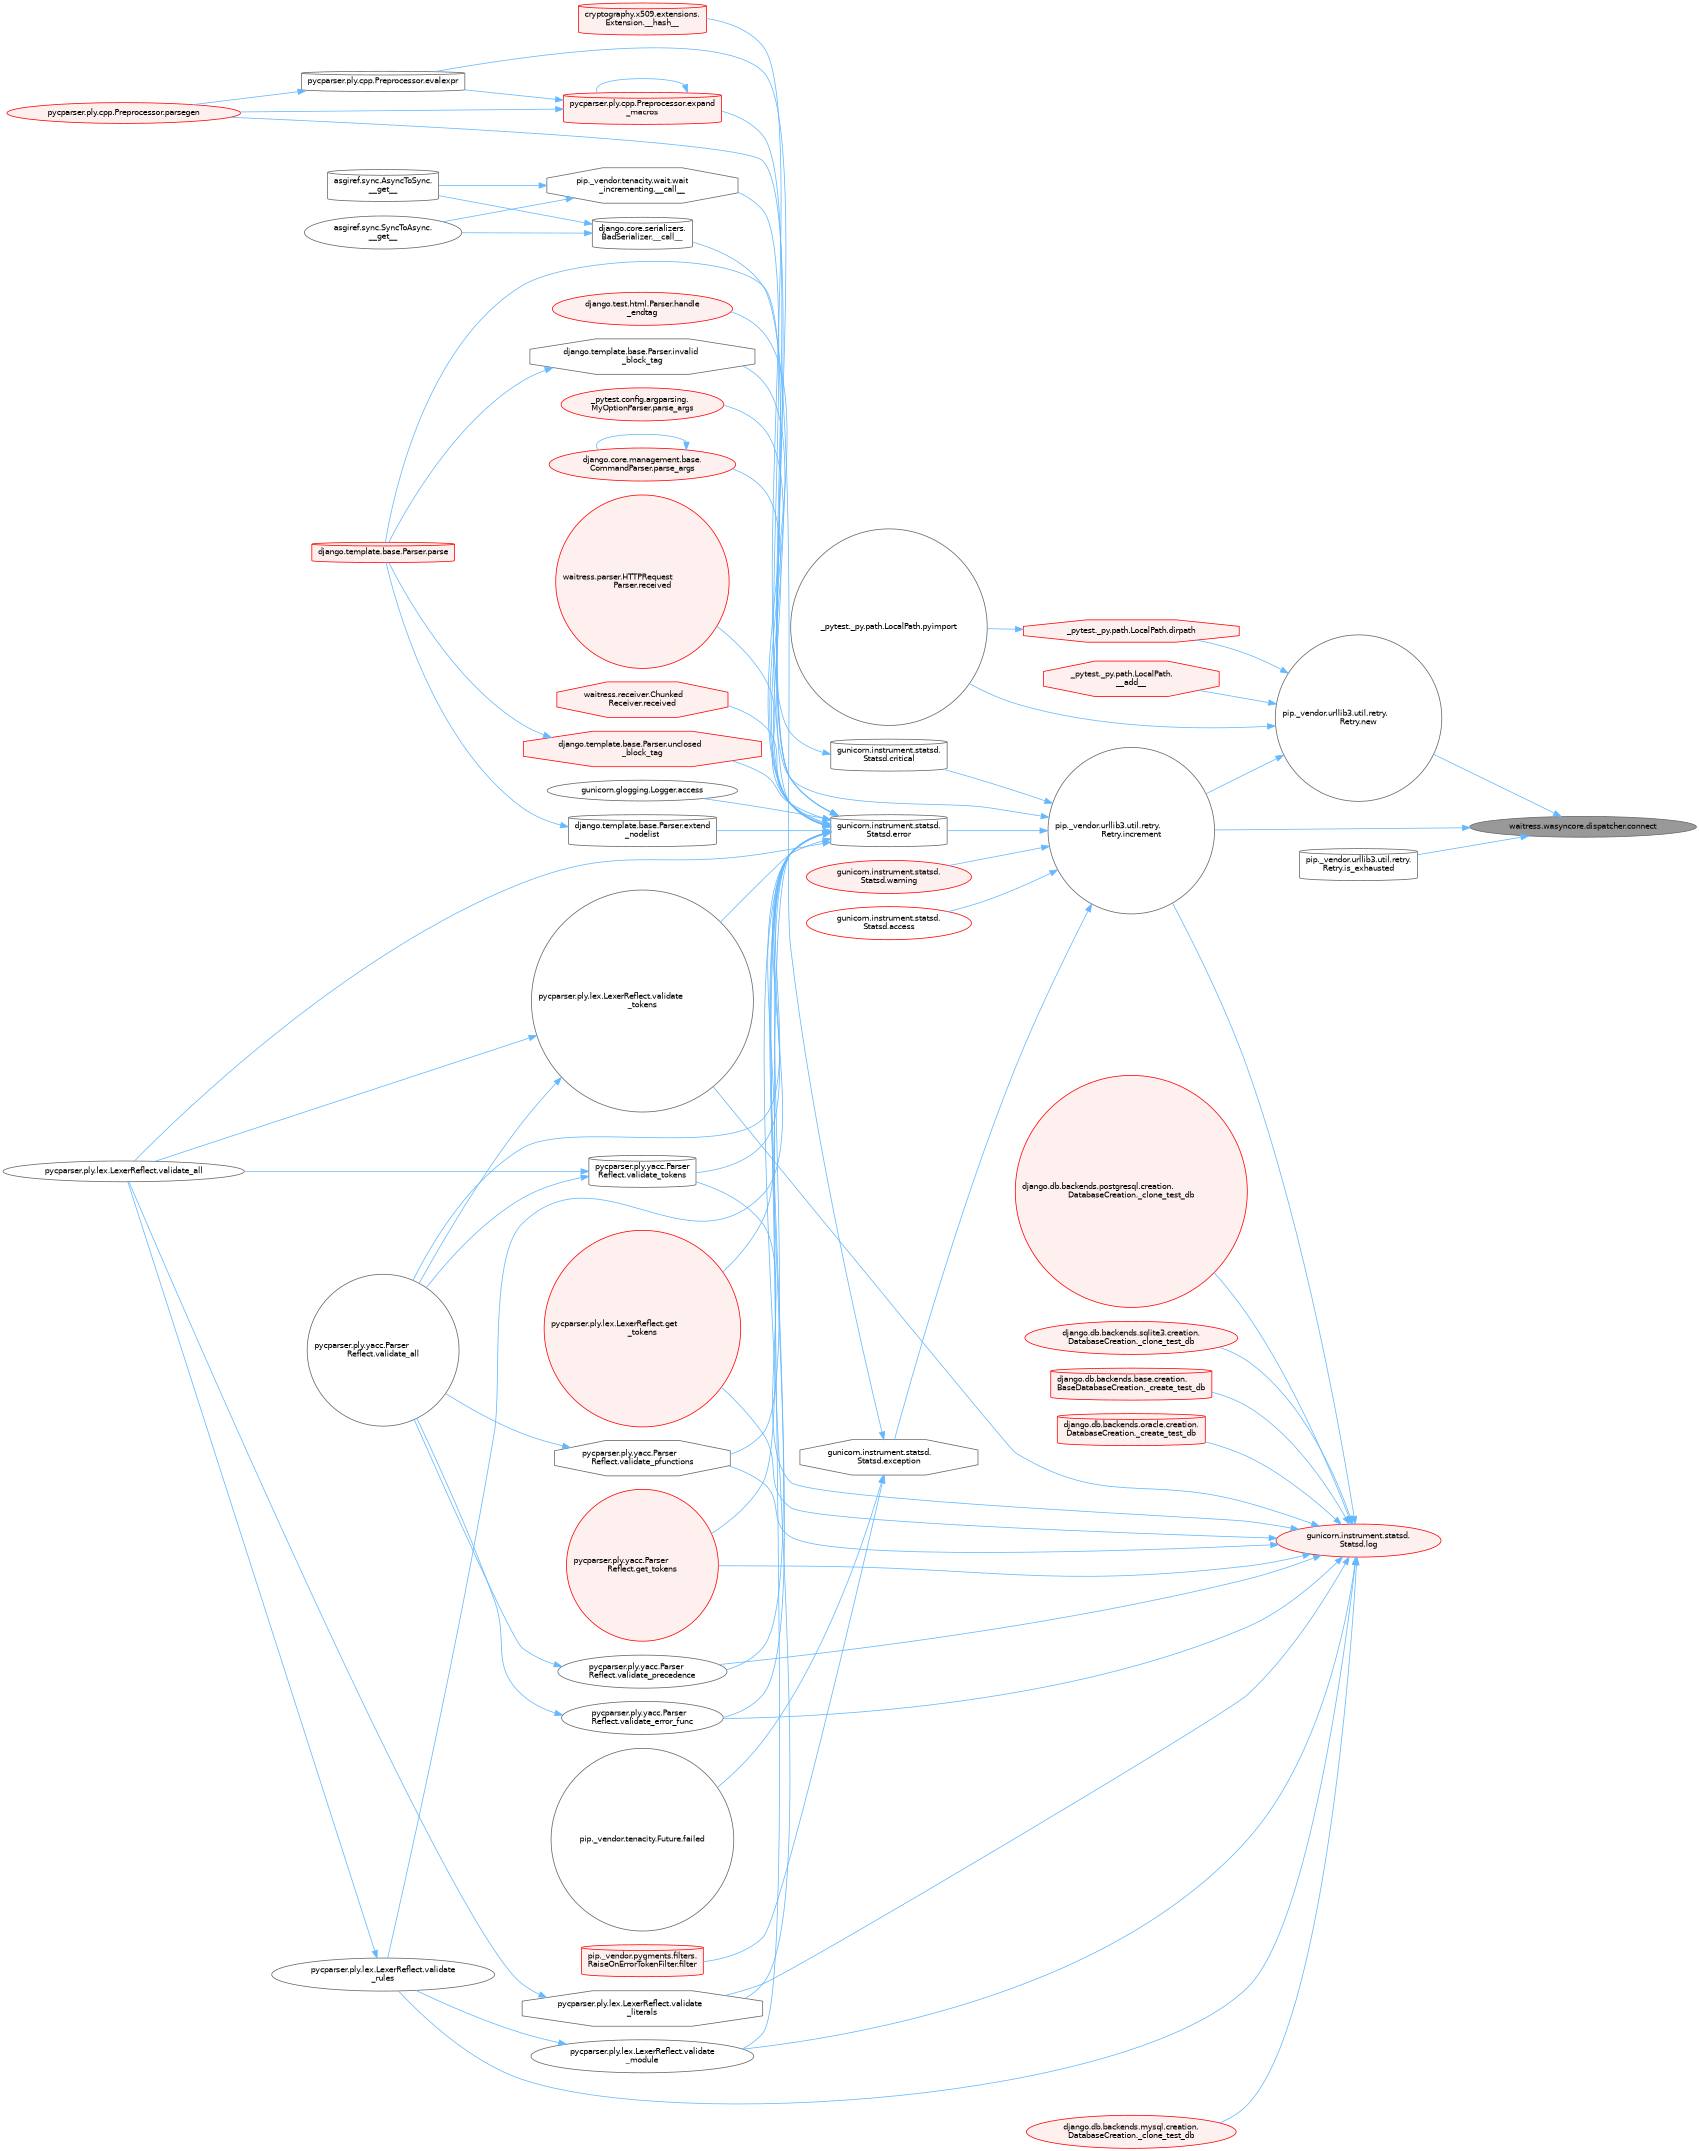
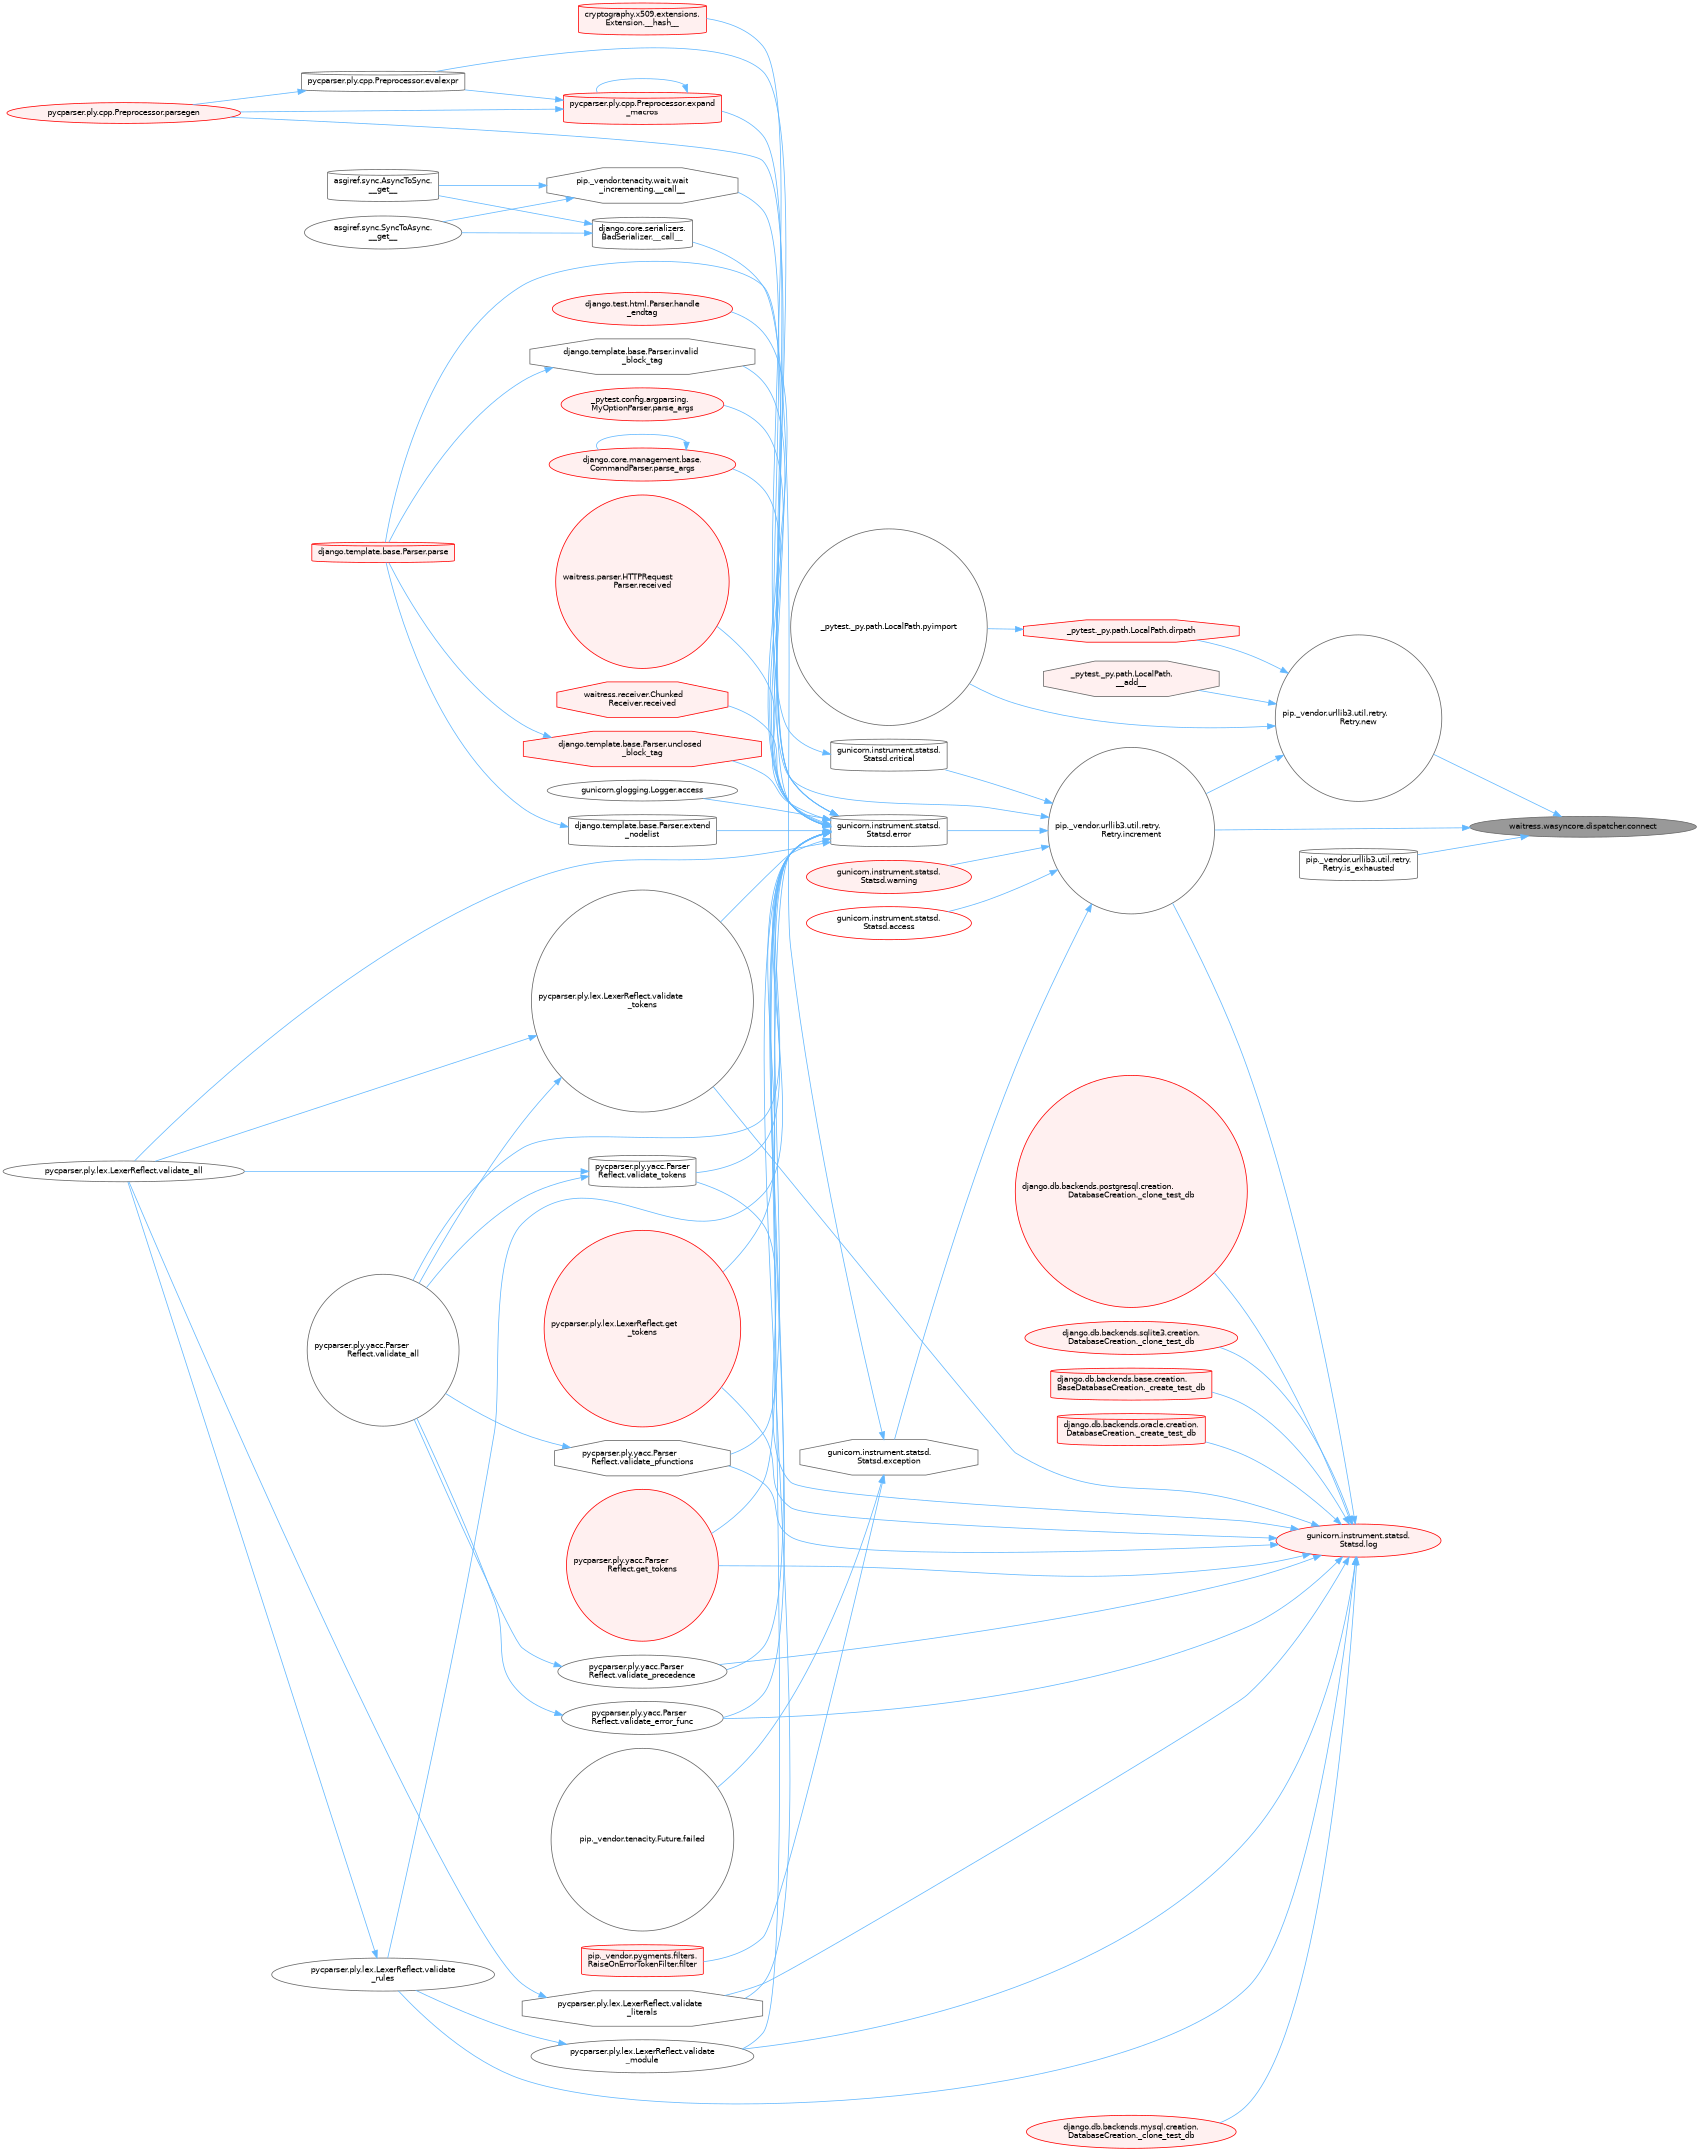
(1131, 679) -> (1131, 679)
